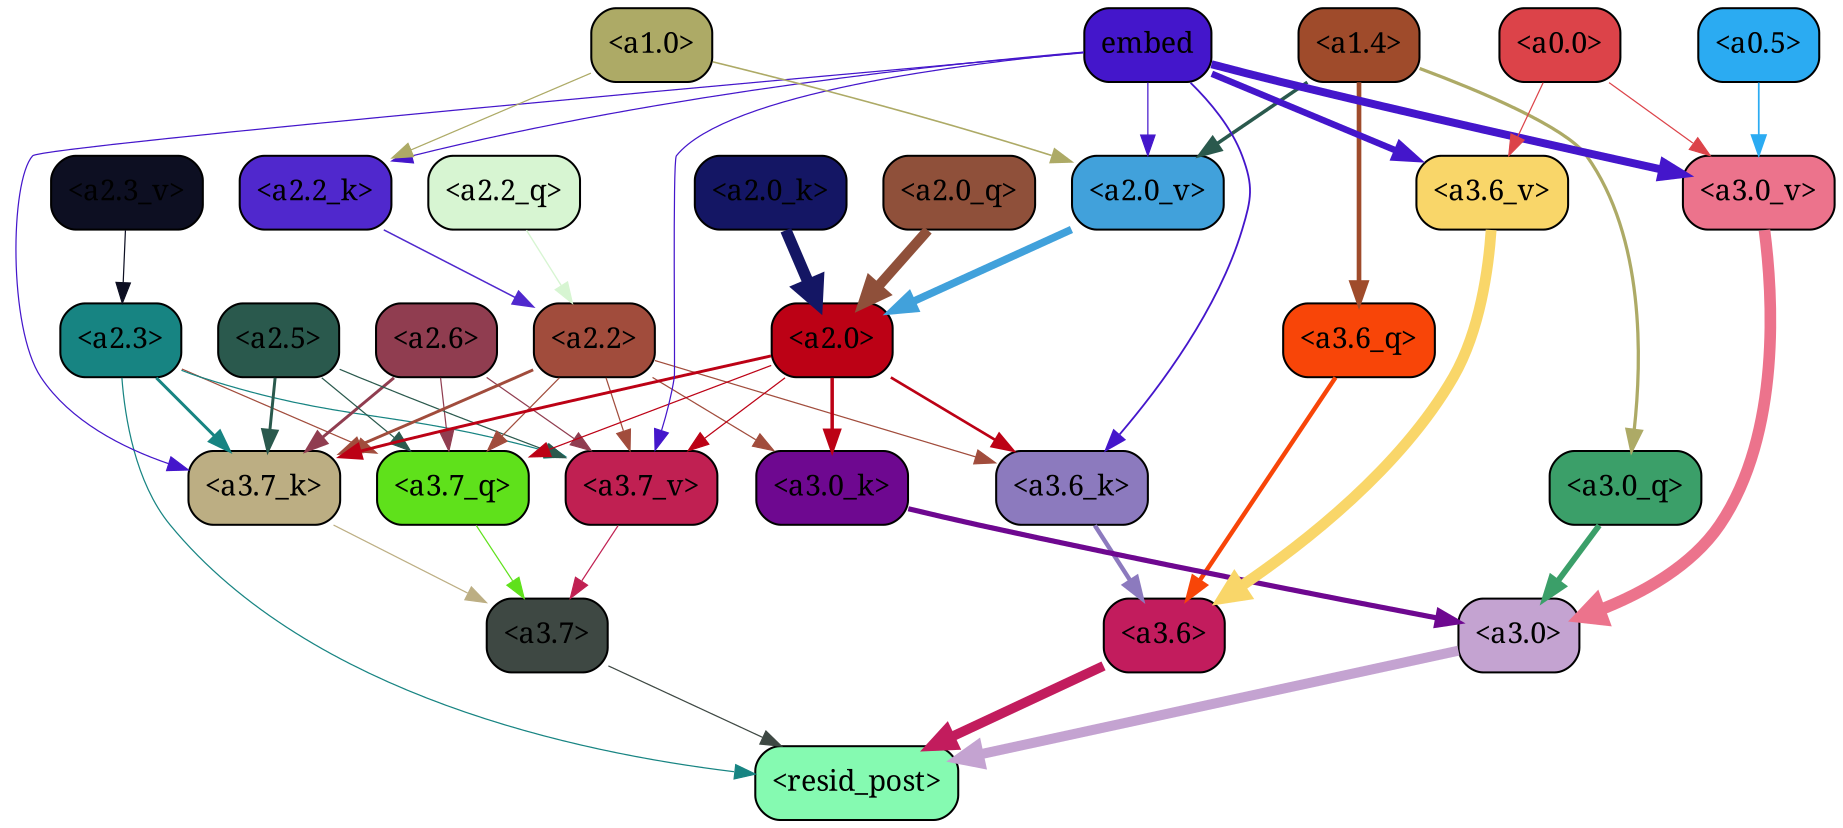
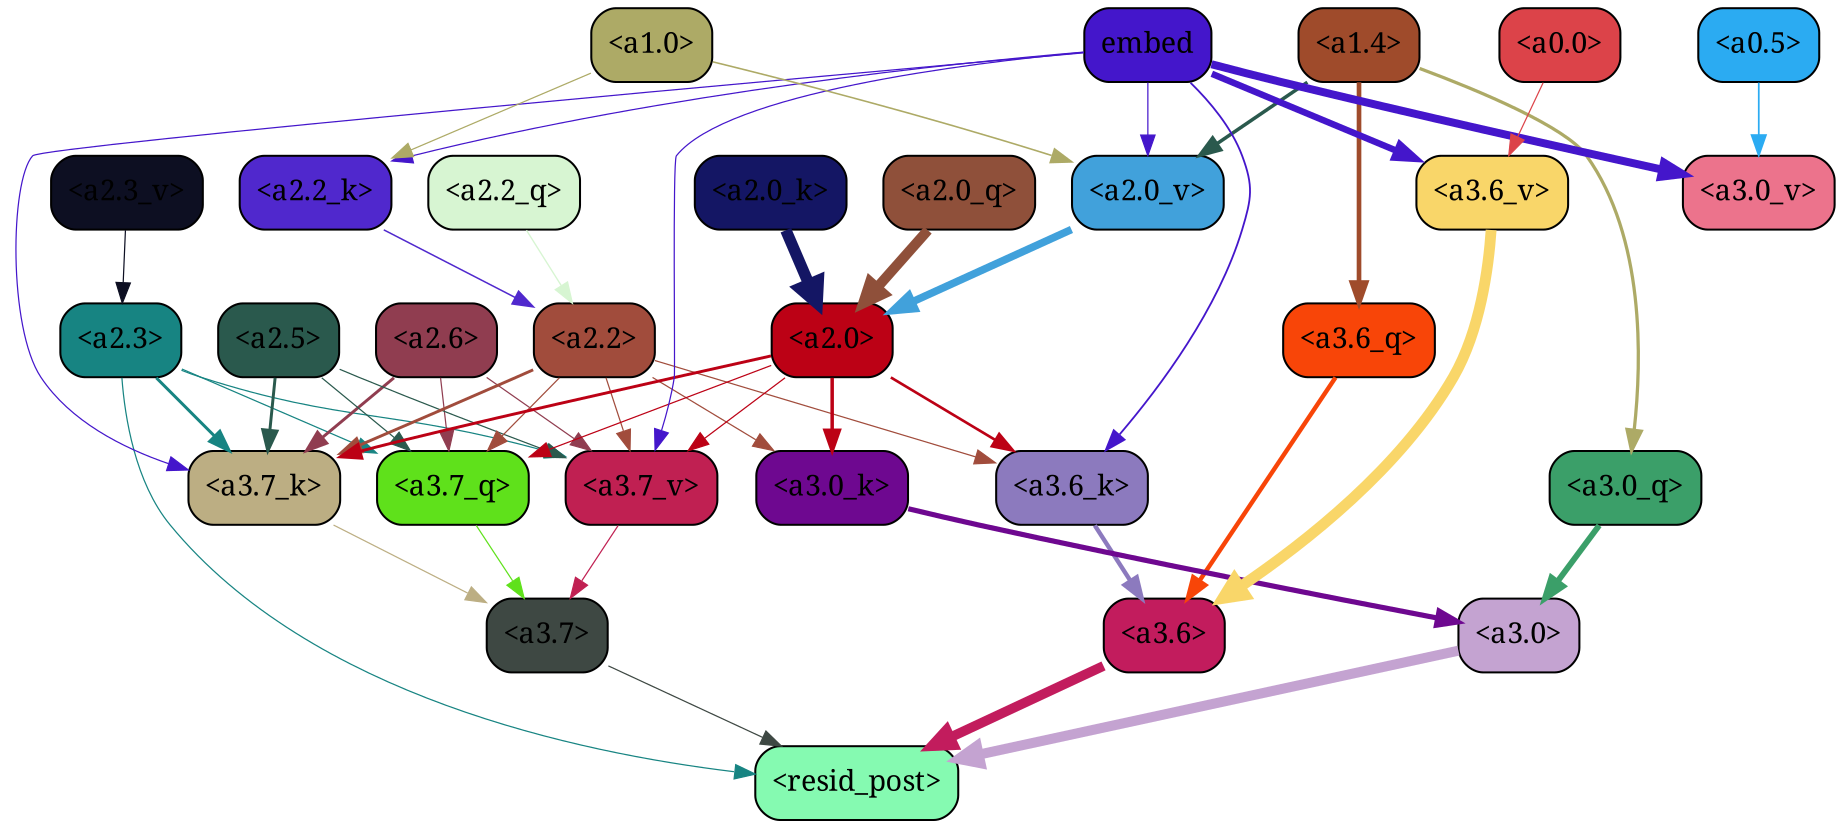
(1651, 113) -> none
(287, 415) -> (287, 415)
(1752, 455) -> none
